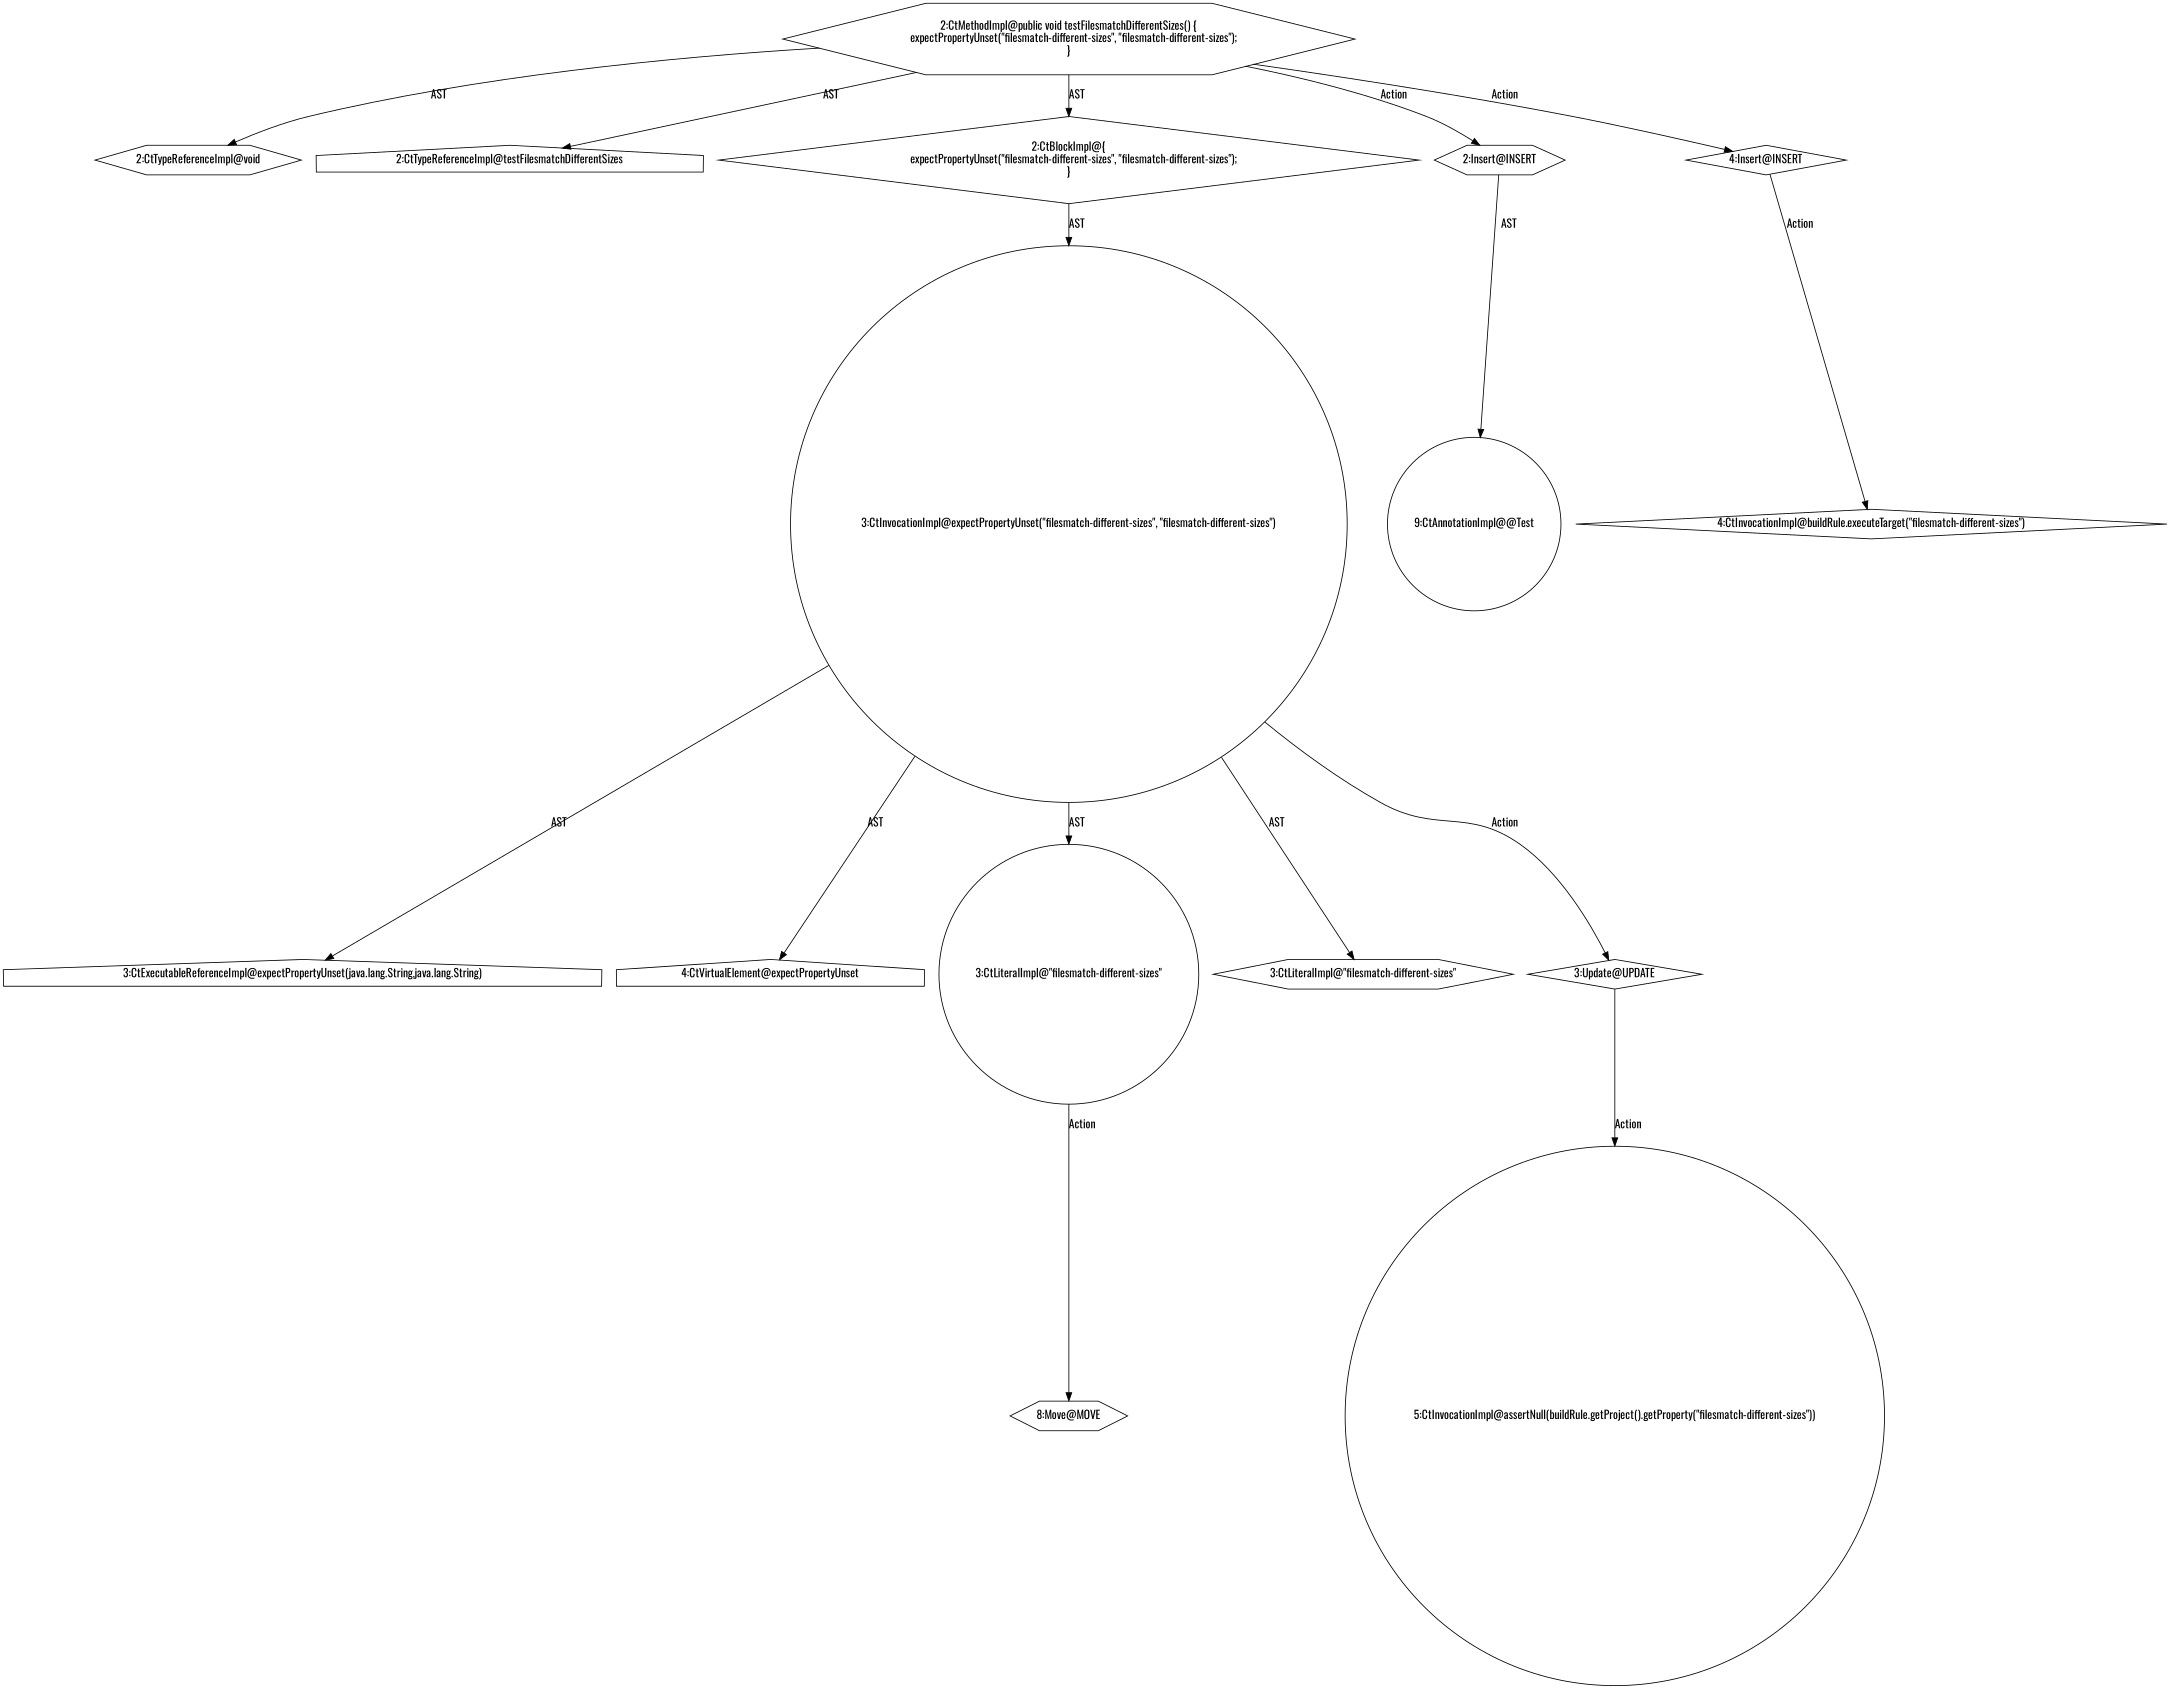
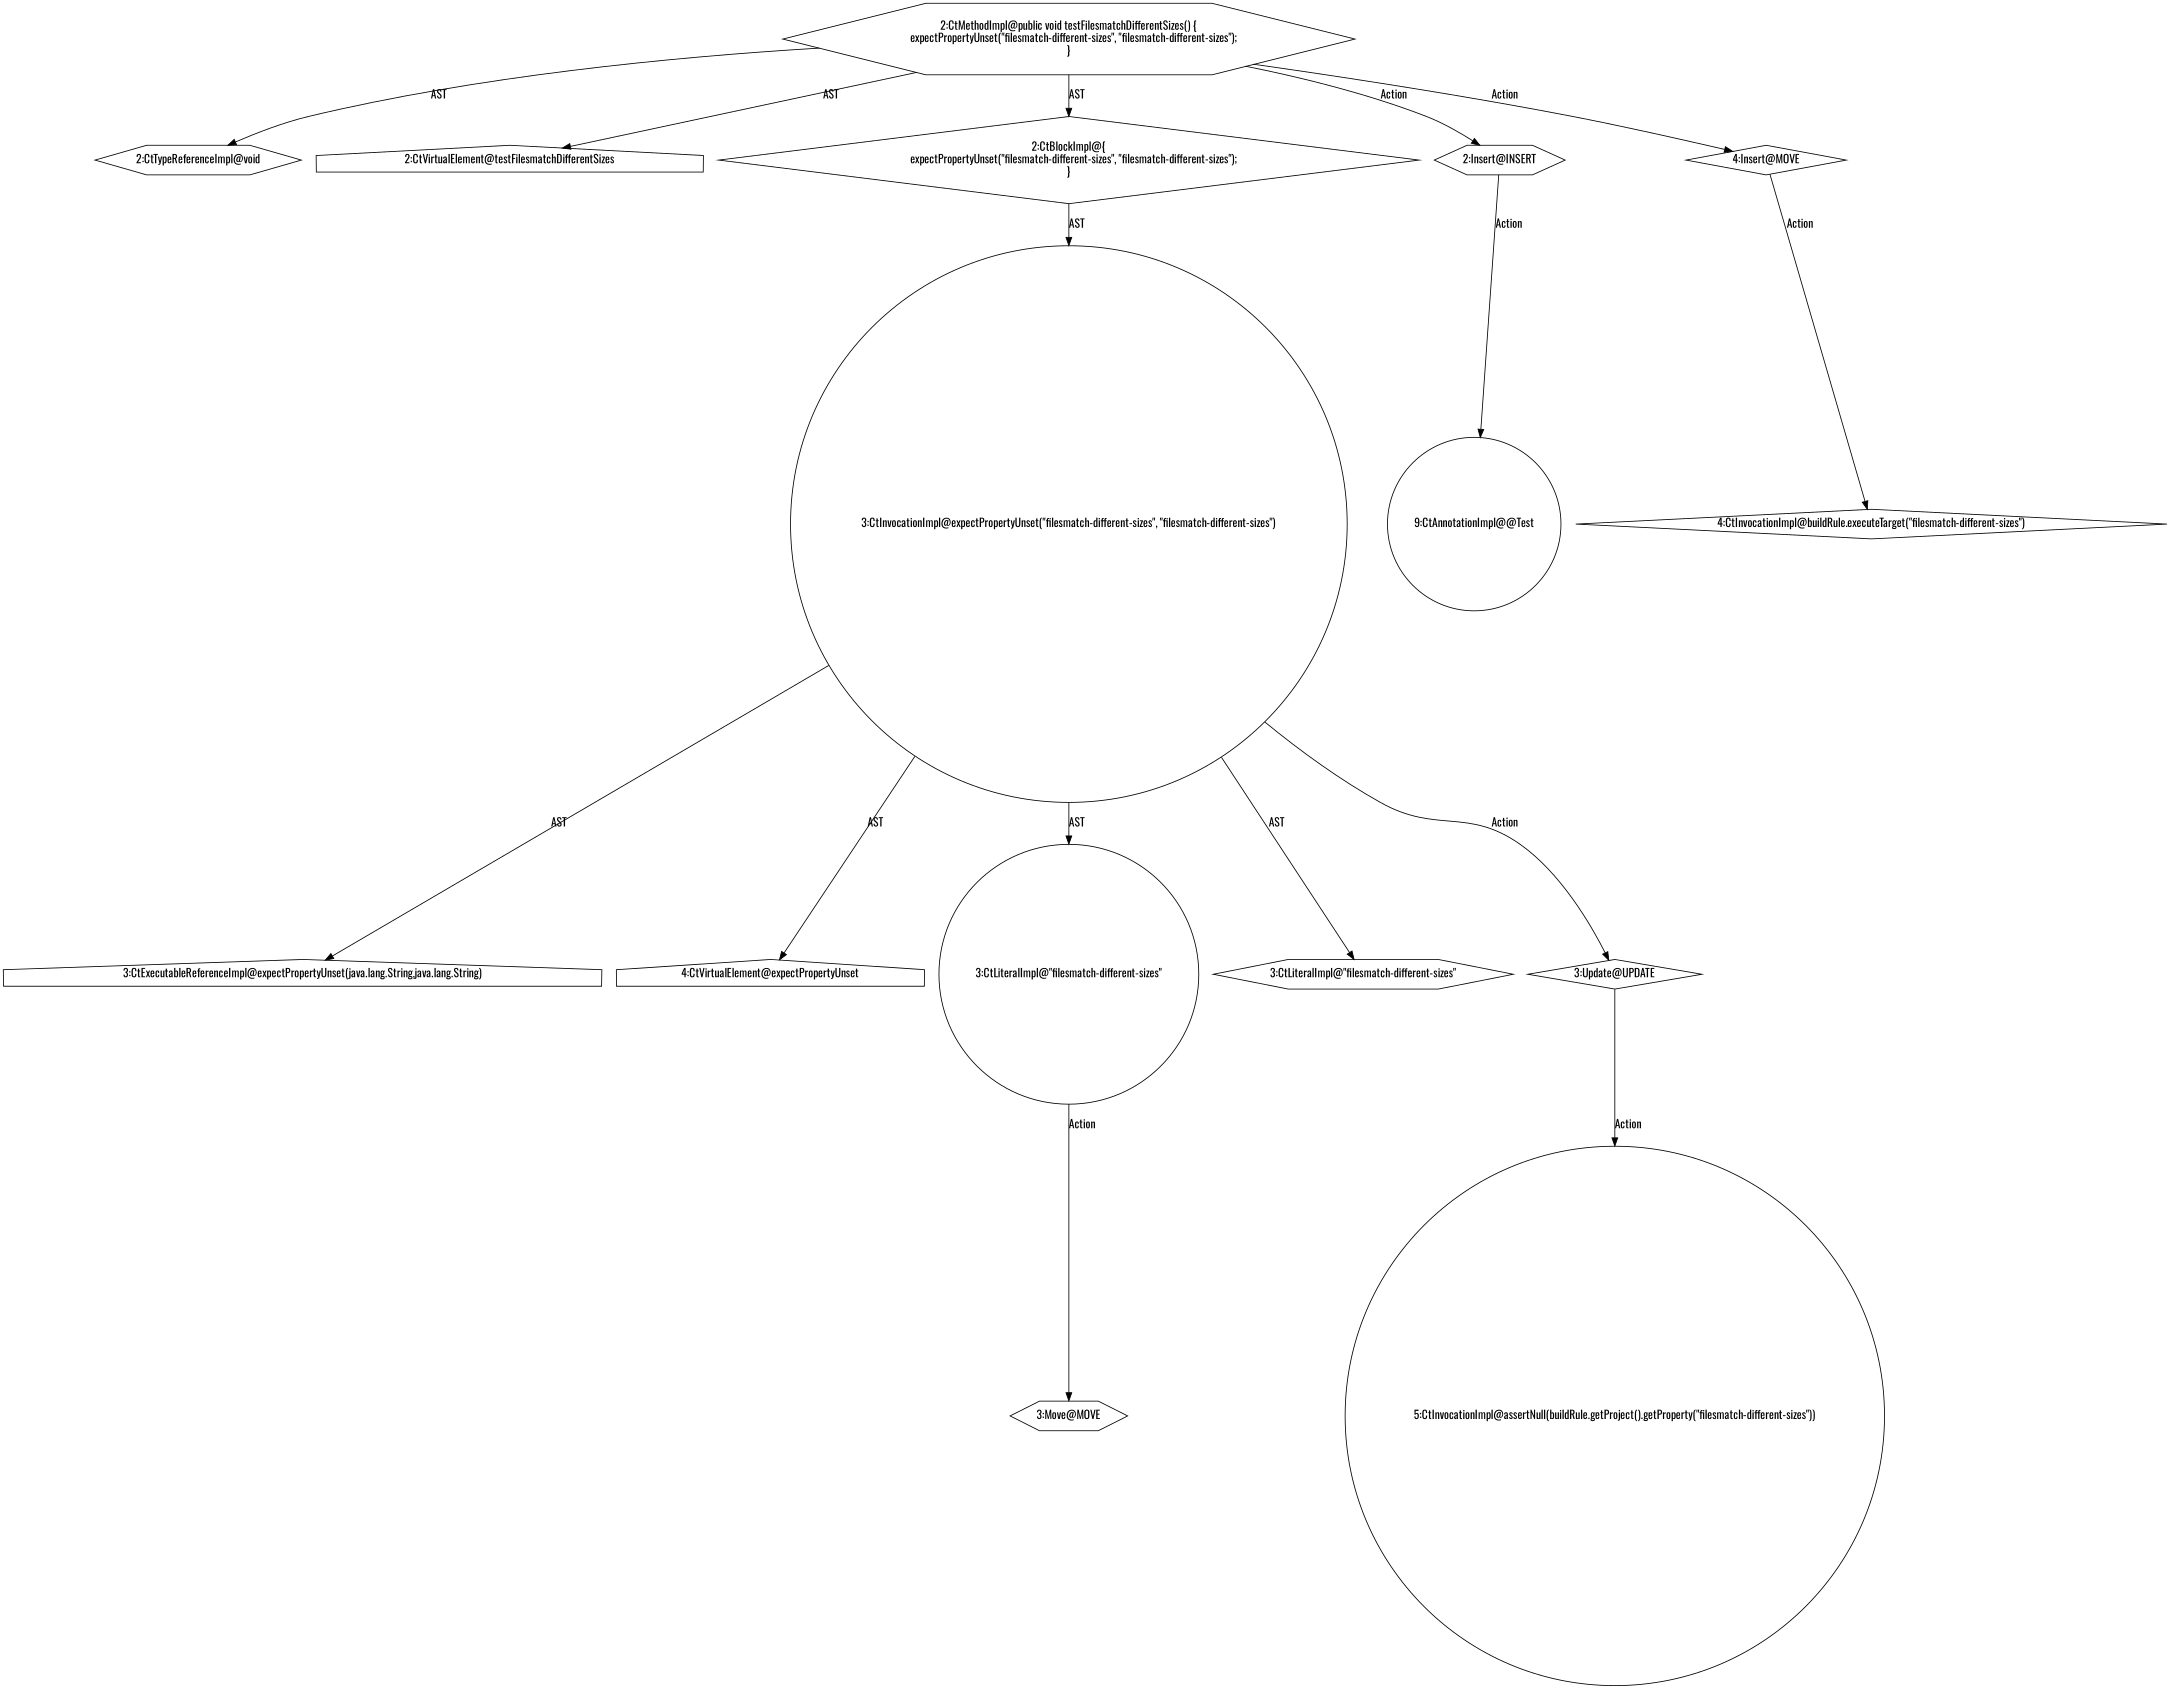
(510, 160) -> (510, 160)
(1766, 160) -> (1766, 160)
(1509, 225) -> (1509, 225)
(1069, 1416) -> (1069, 1416)
